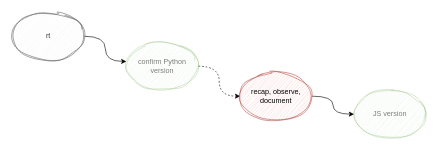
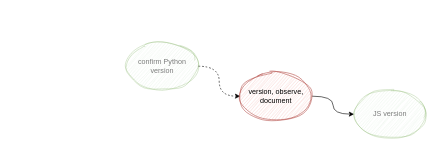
(48, 36) -> none
(105, 48) -> none
(276, 96) -> (276, 96)
